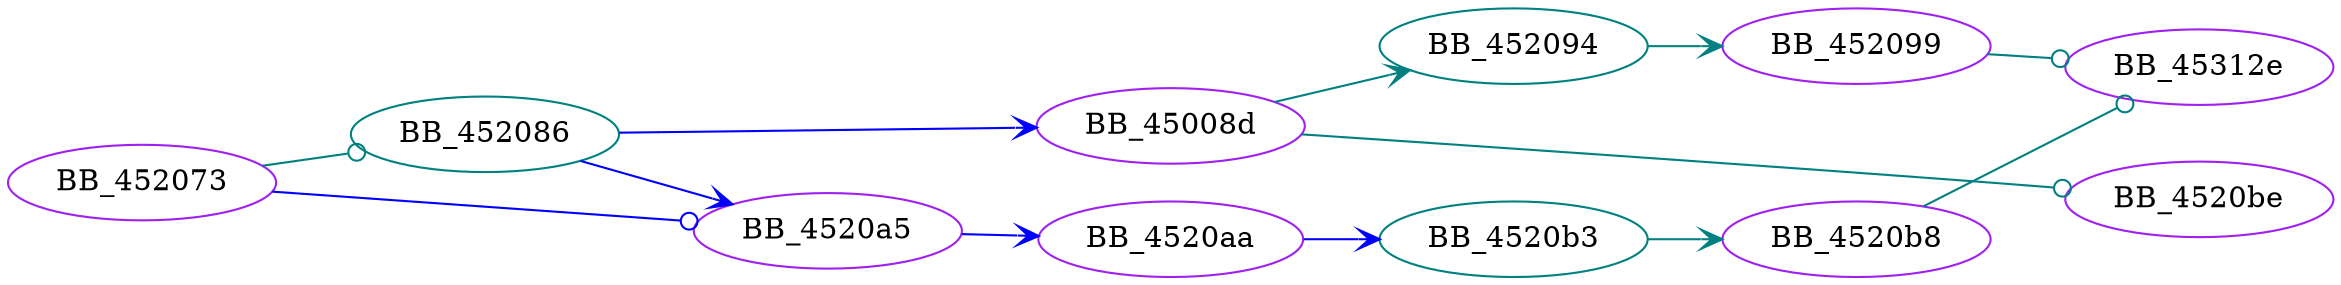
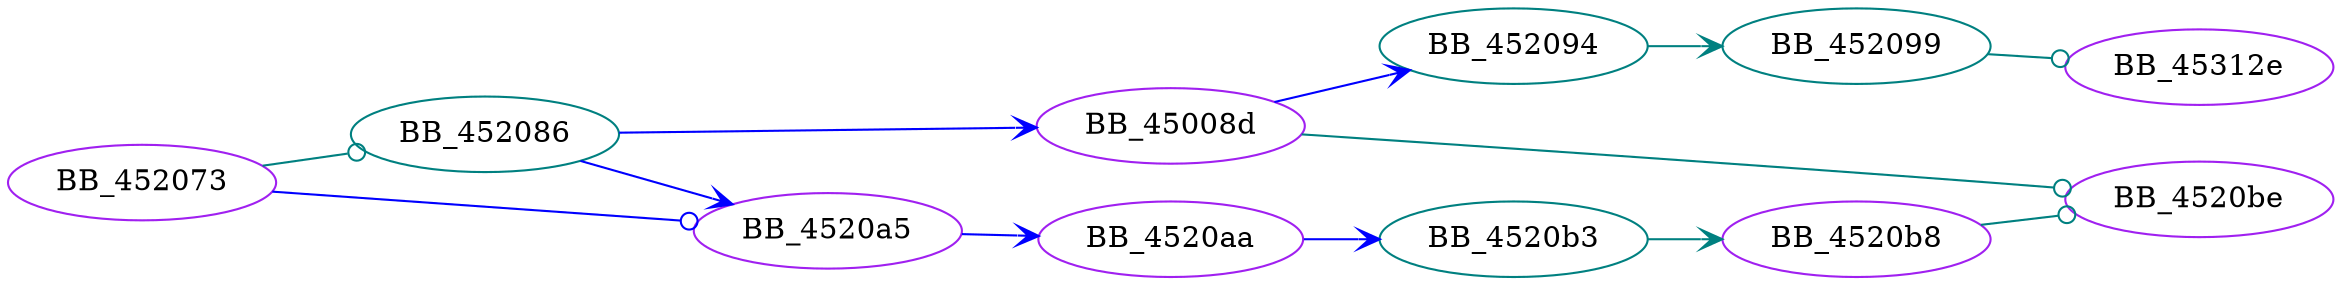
(1857, 46) -> (1857, 46)
(1332, 88) -> (1332, 88)
(2020, 157) -> (2020, 220)
